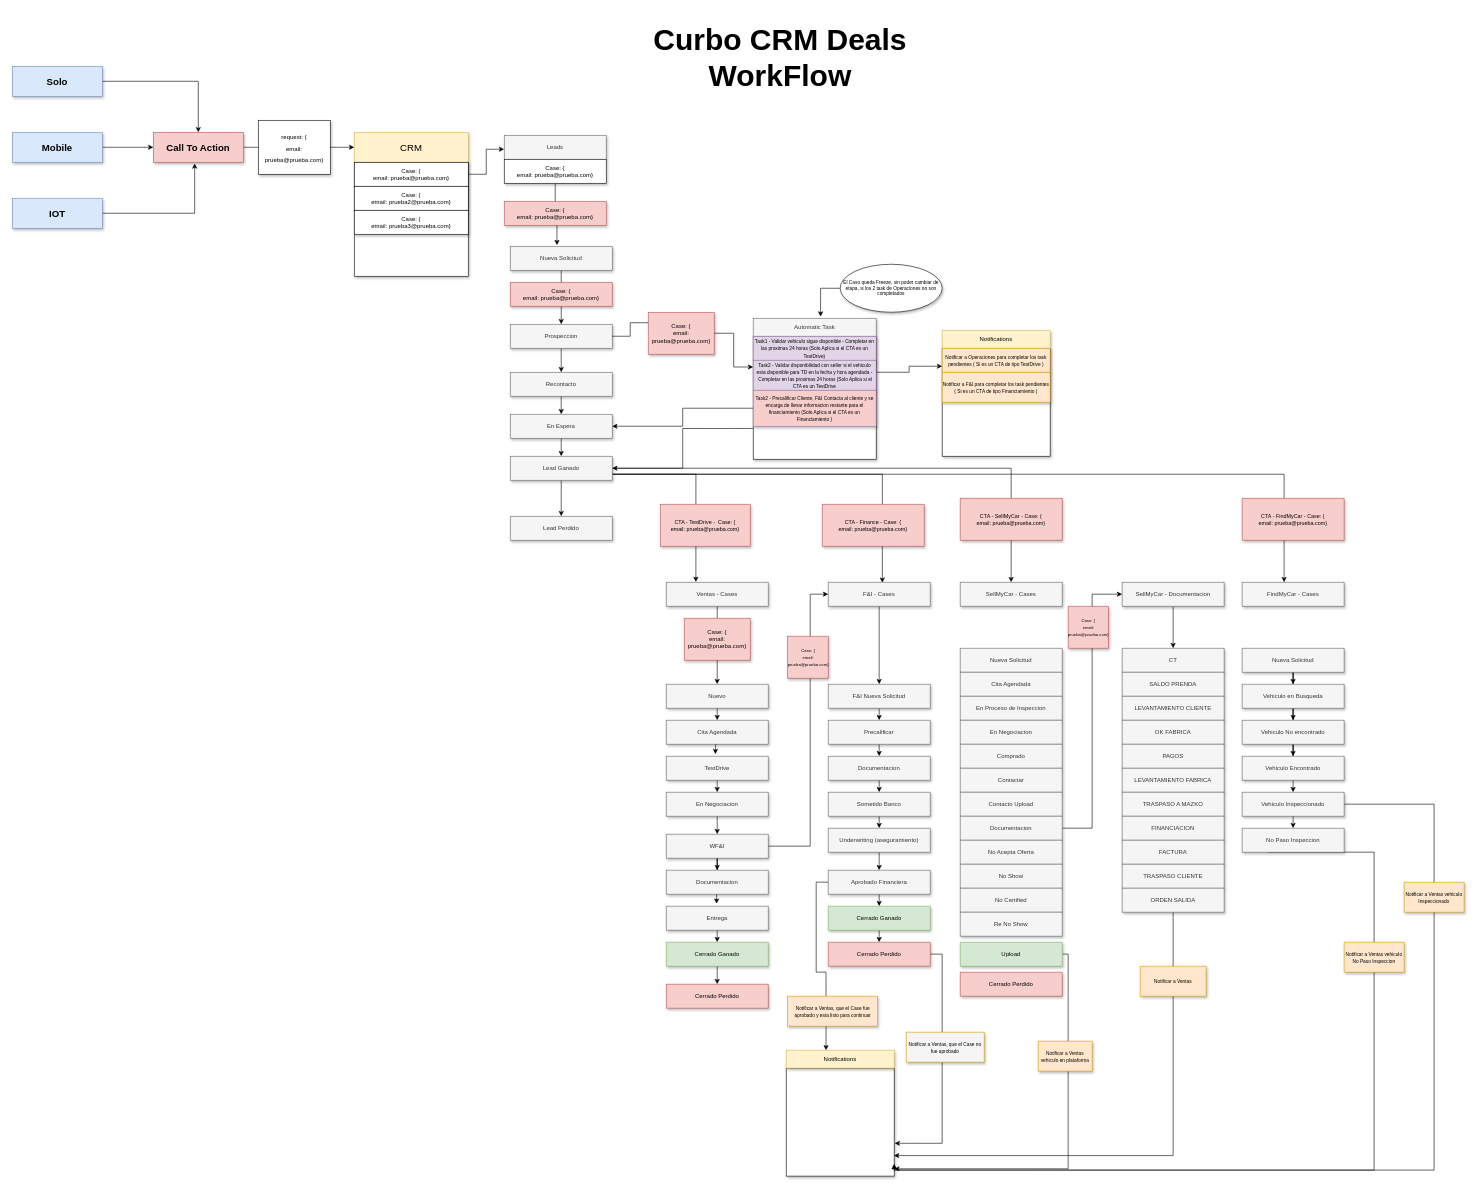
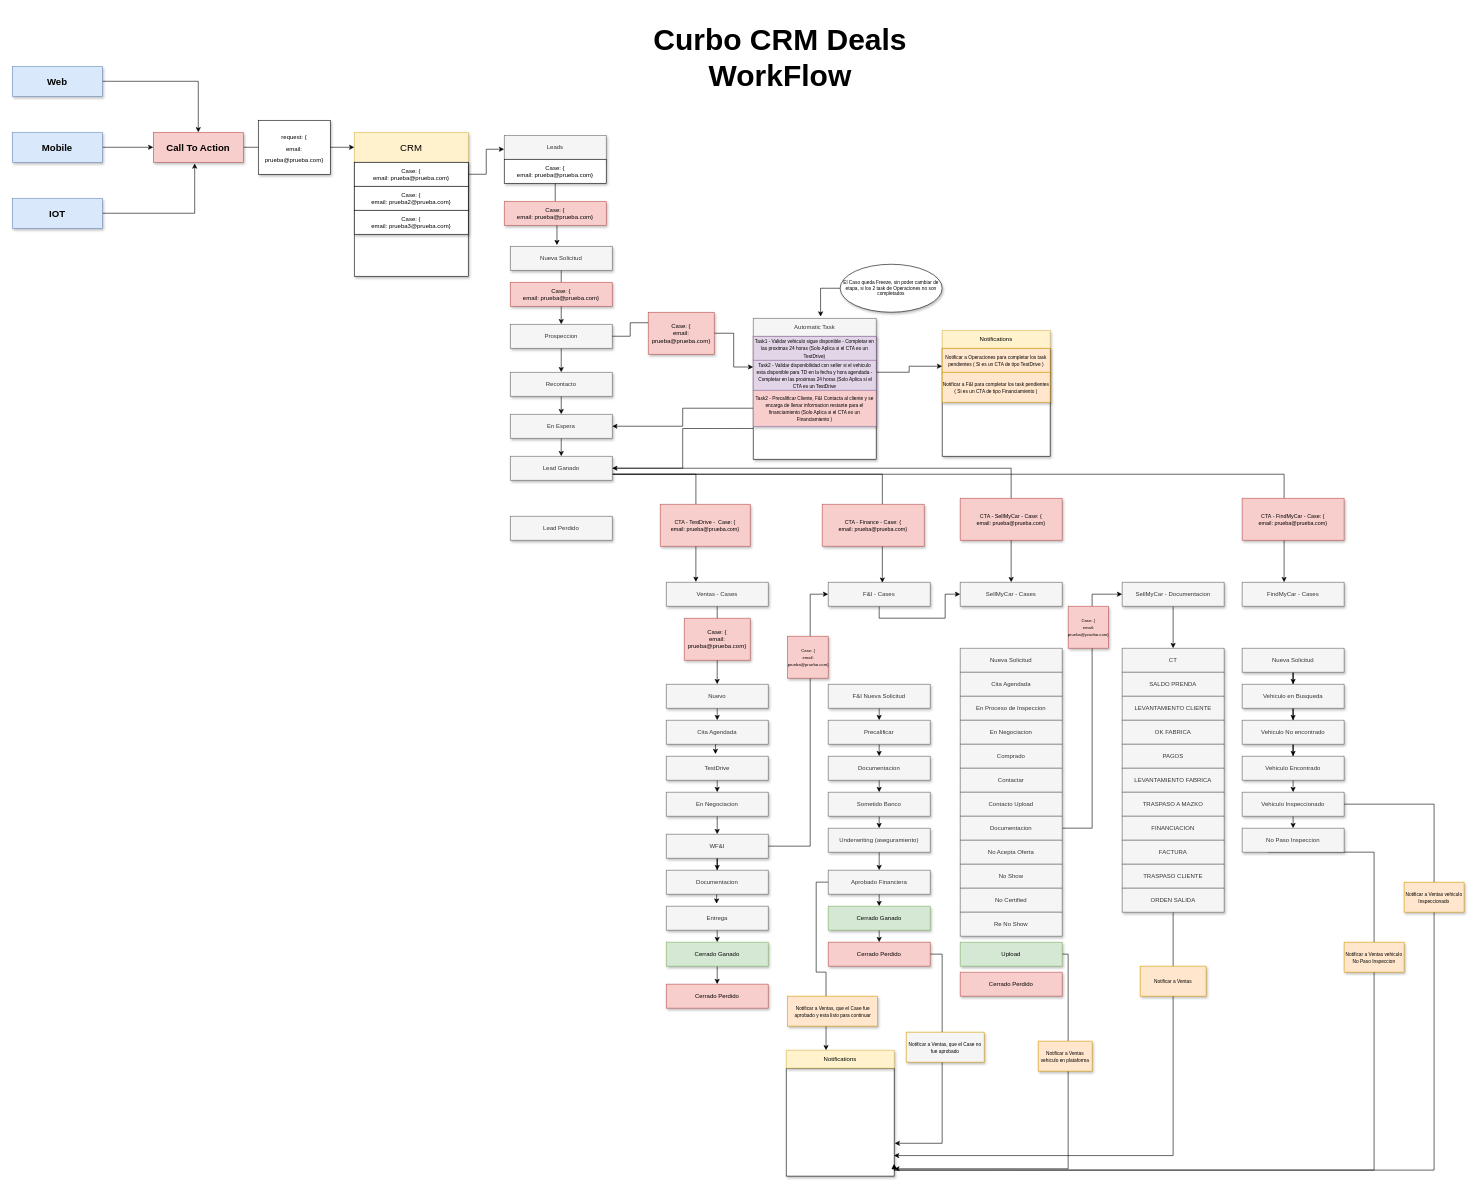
(57, 81) -> (57, 81)
(561, 510) -> none
(879, 678) -> (947, 594)
